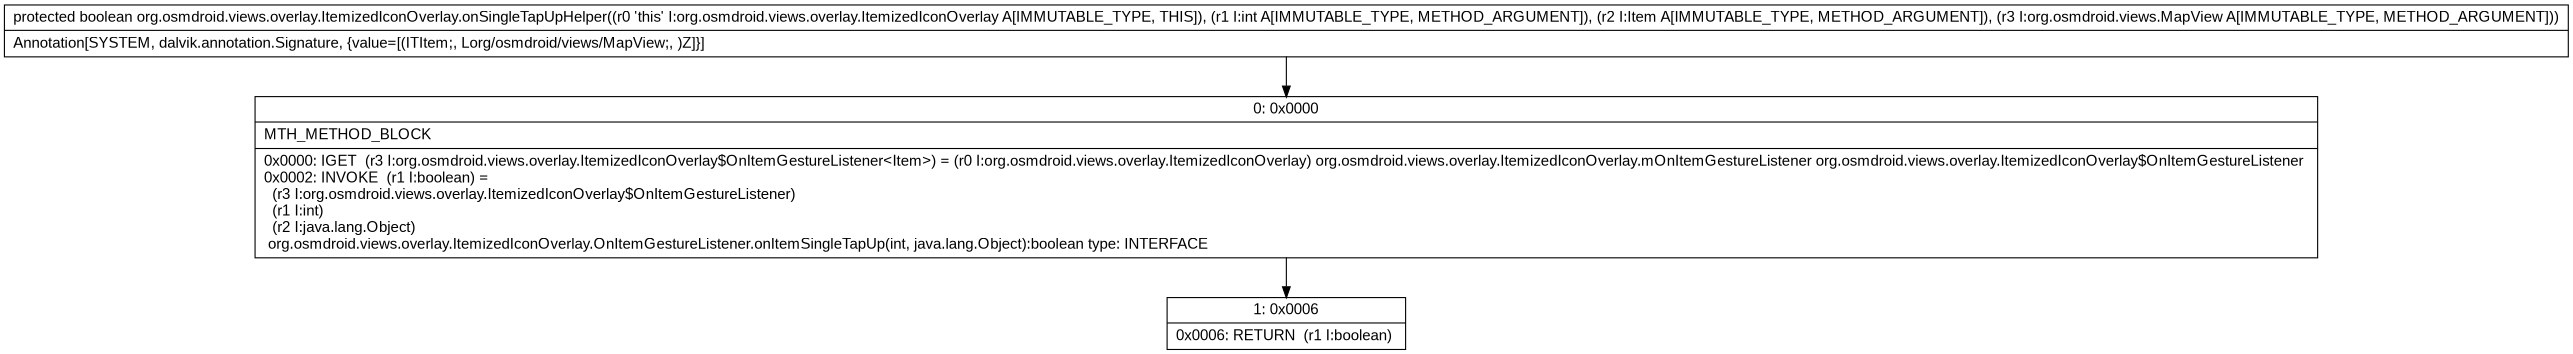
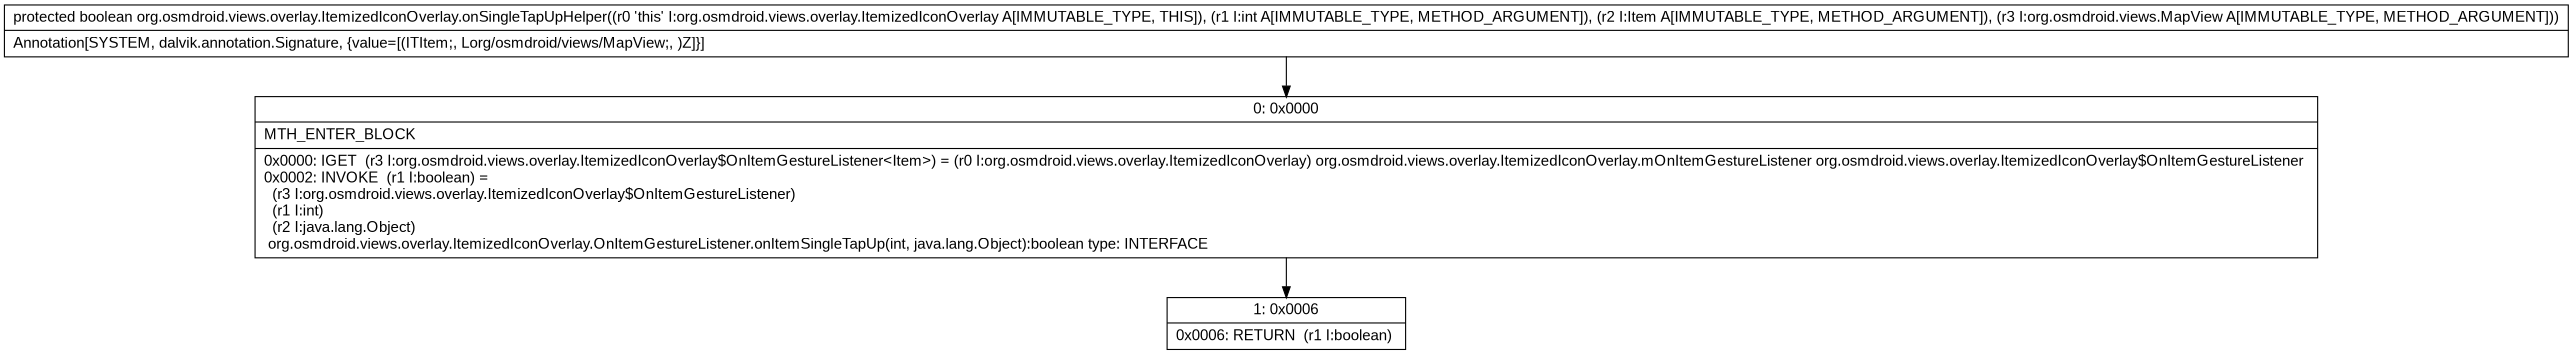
(348, 135) -> (340, 135)
